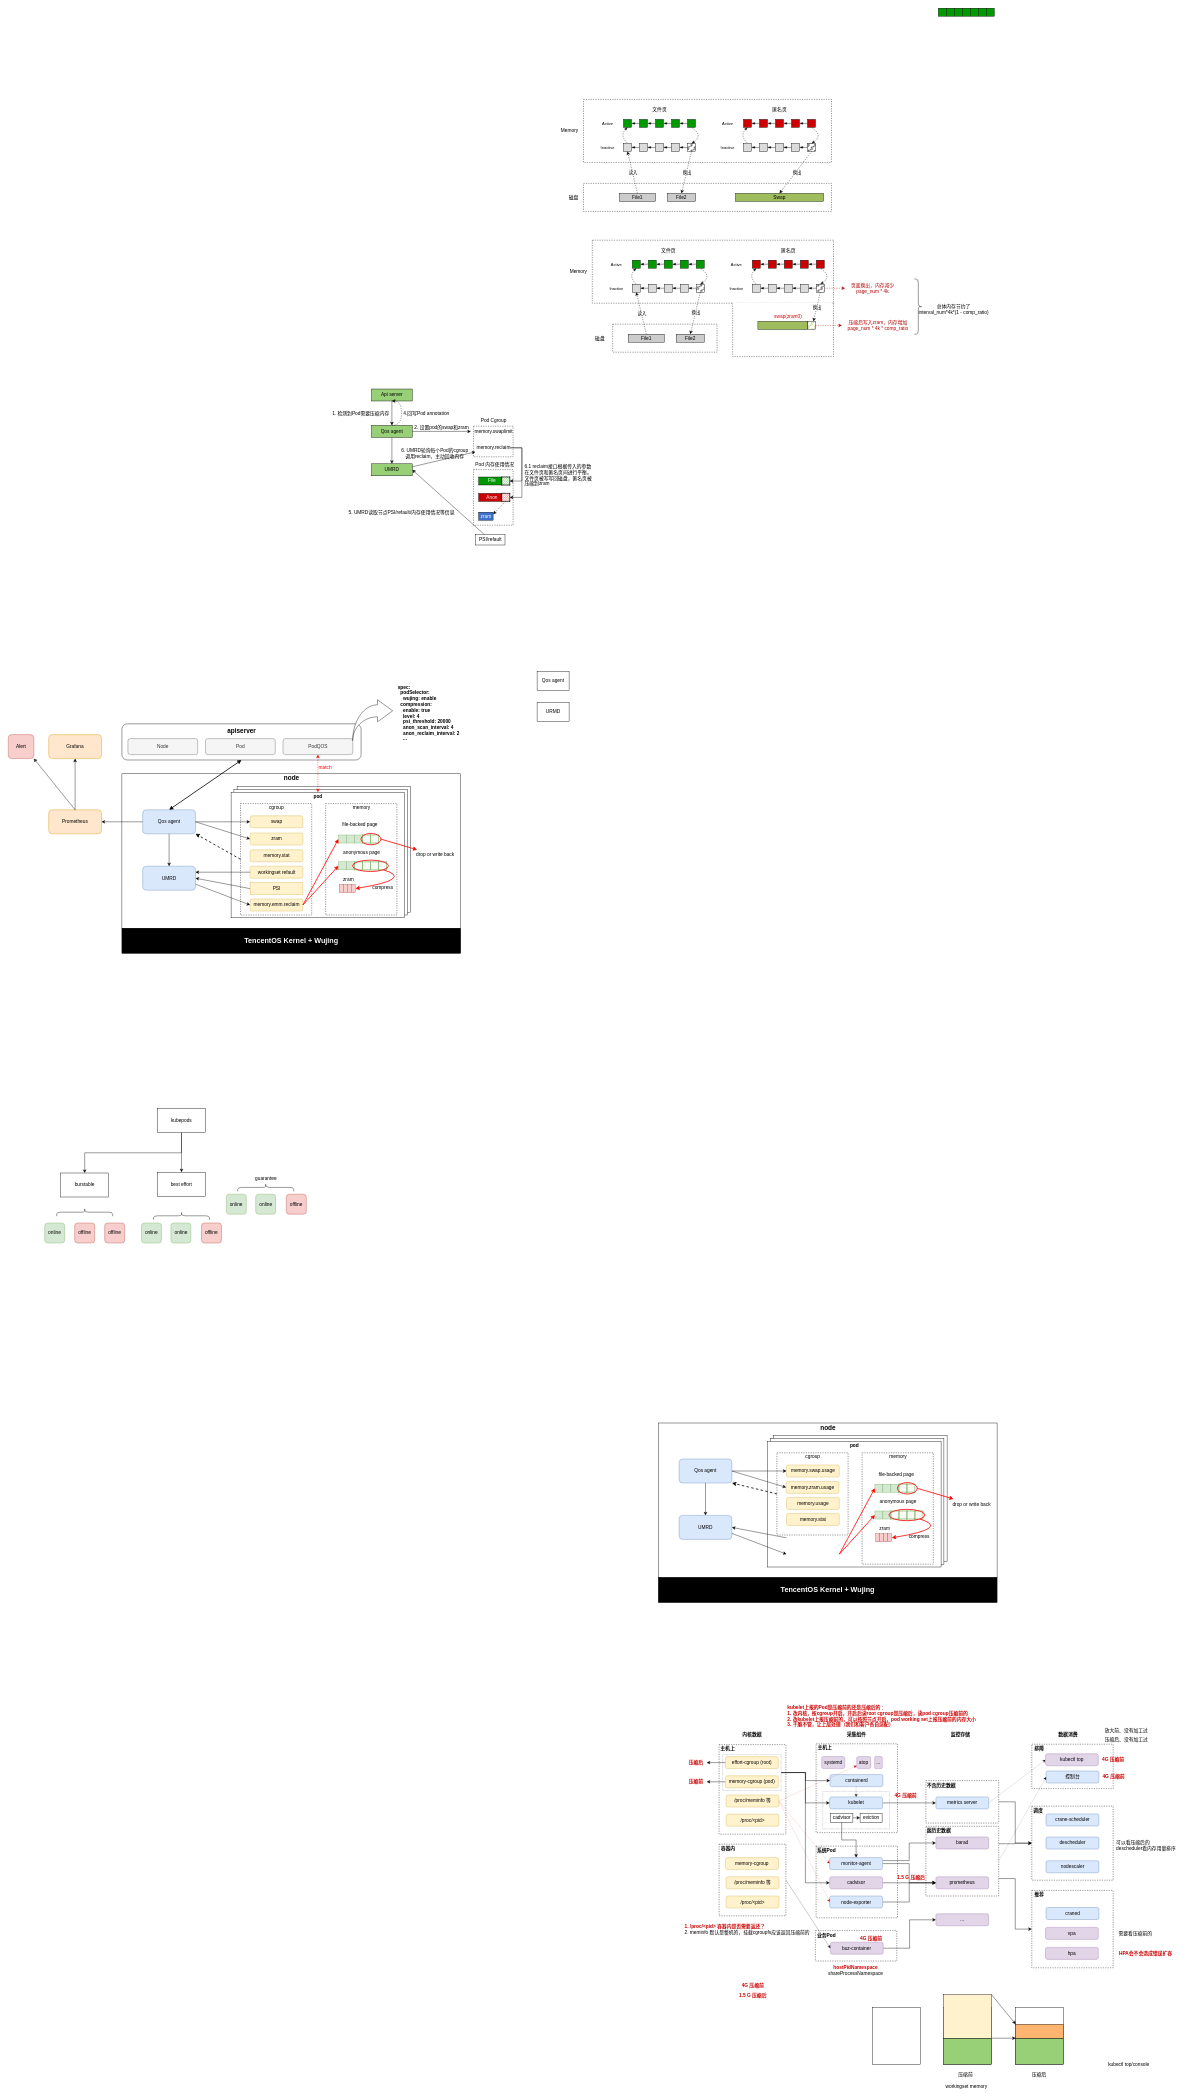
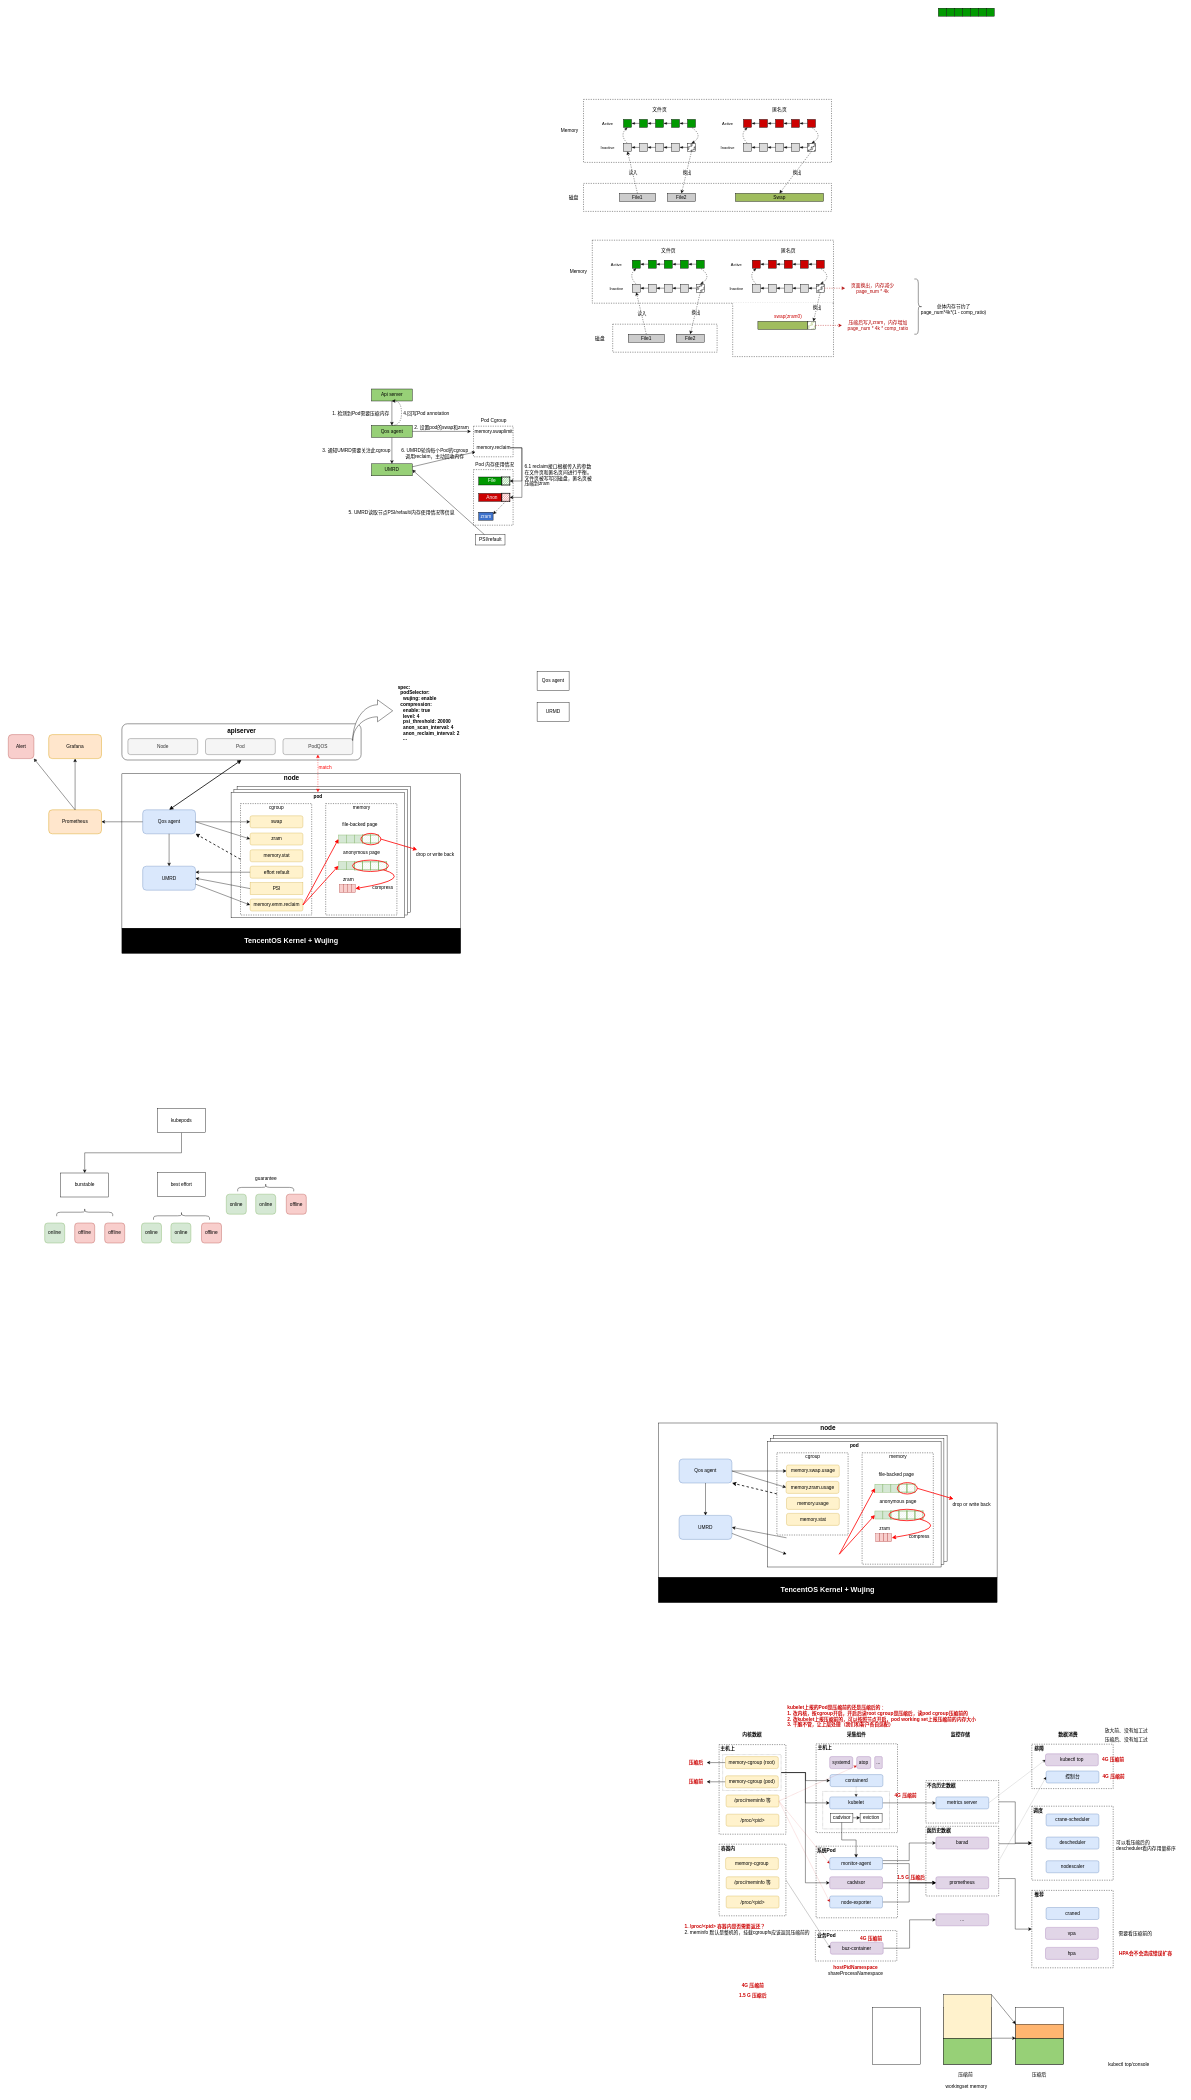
(954, 309) -> (954, 309)
none -> (356, 451)
(277, 872) -> (277, 872)
(181, 1168) -> none
(752, 1763) -> (752, 1763)
(833, 1763) -> (841, 1763)
